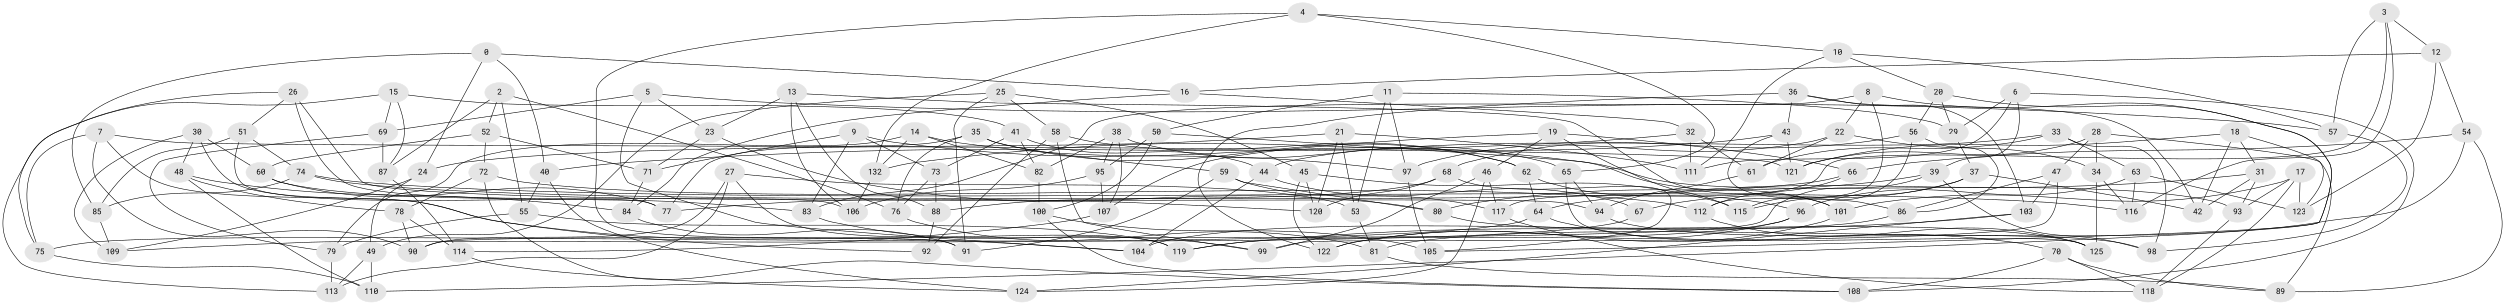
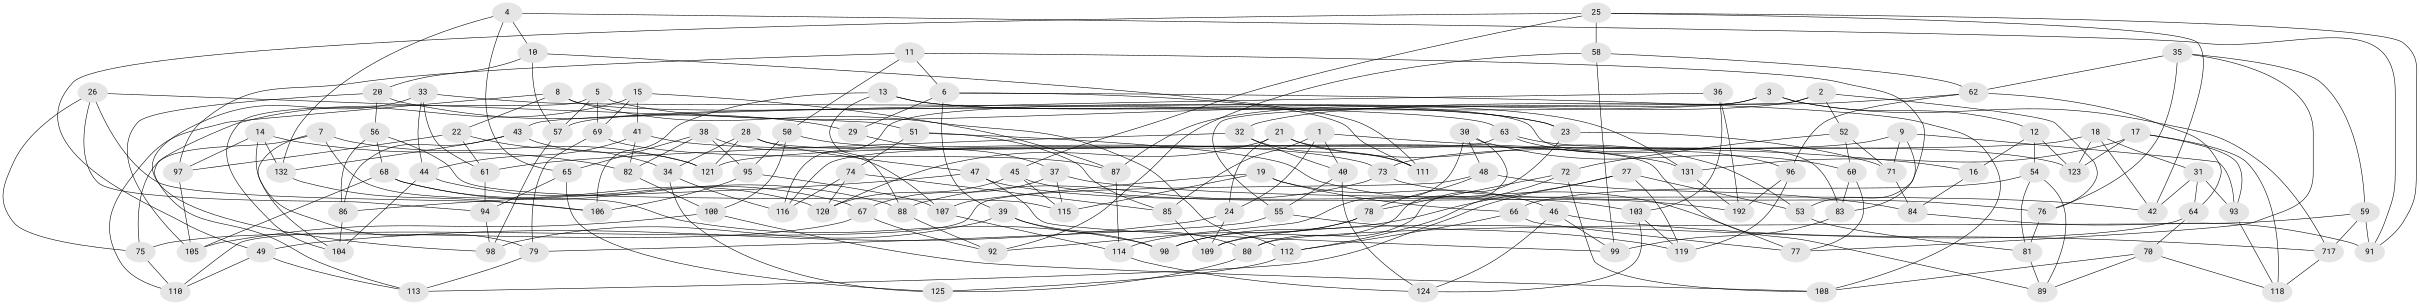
(487, 53) -> (1320, 132)
(1700, 100) -> (927, 73)
(1512, 111) -> (1604, 104)
(2103, 119) -> (1990, 23)
(1498, 212) -> (2329, 252)
(1841, 212) -> (1688, 172)
none -> (926, 236)
(1324, 252) -> (1739, 212)
